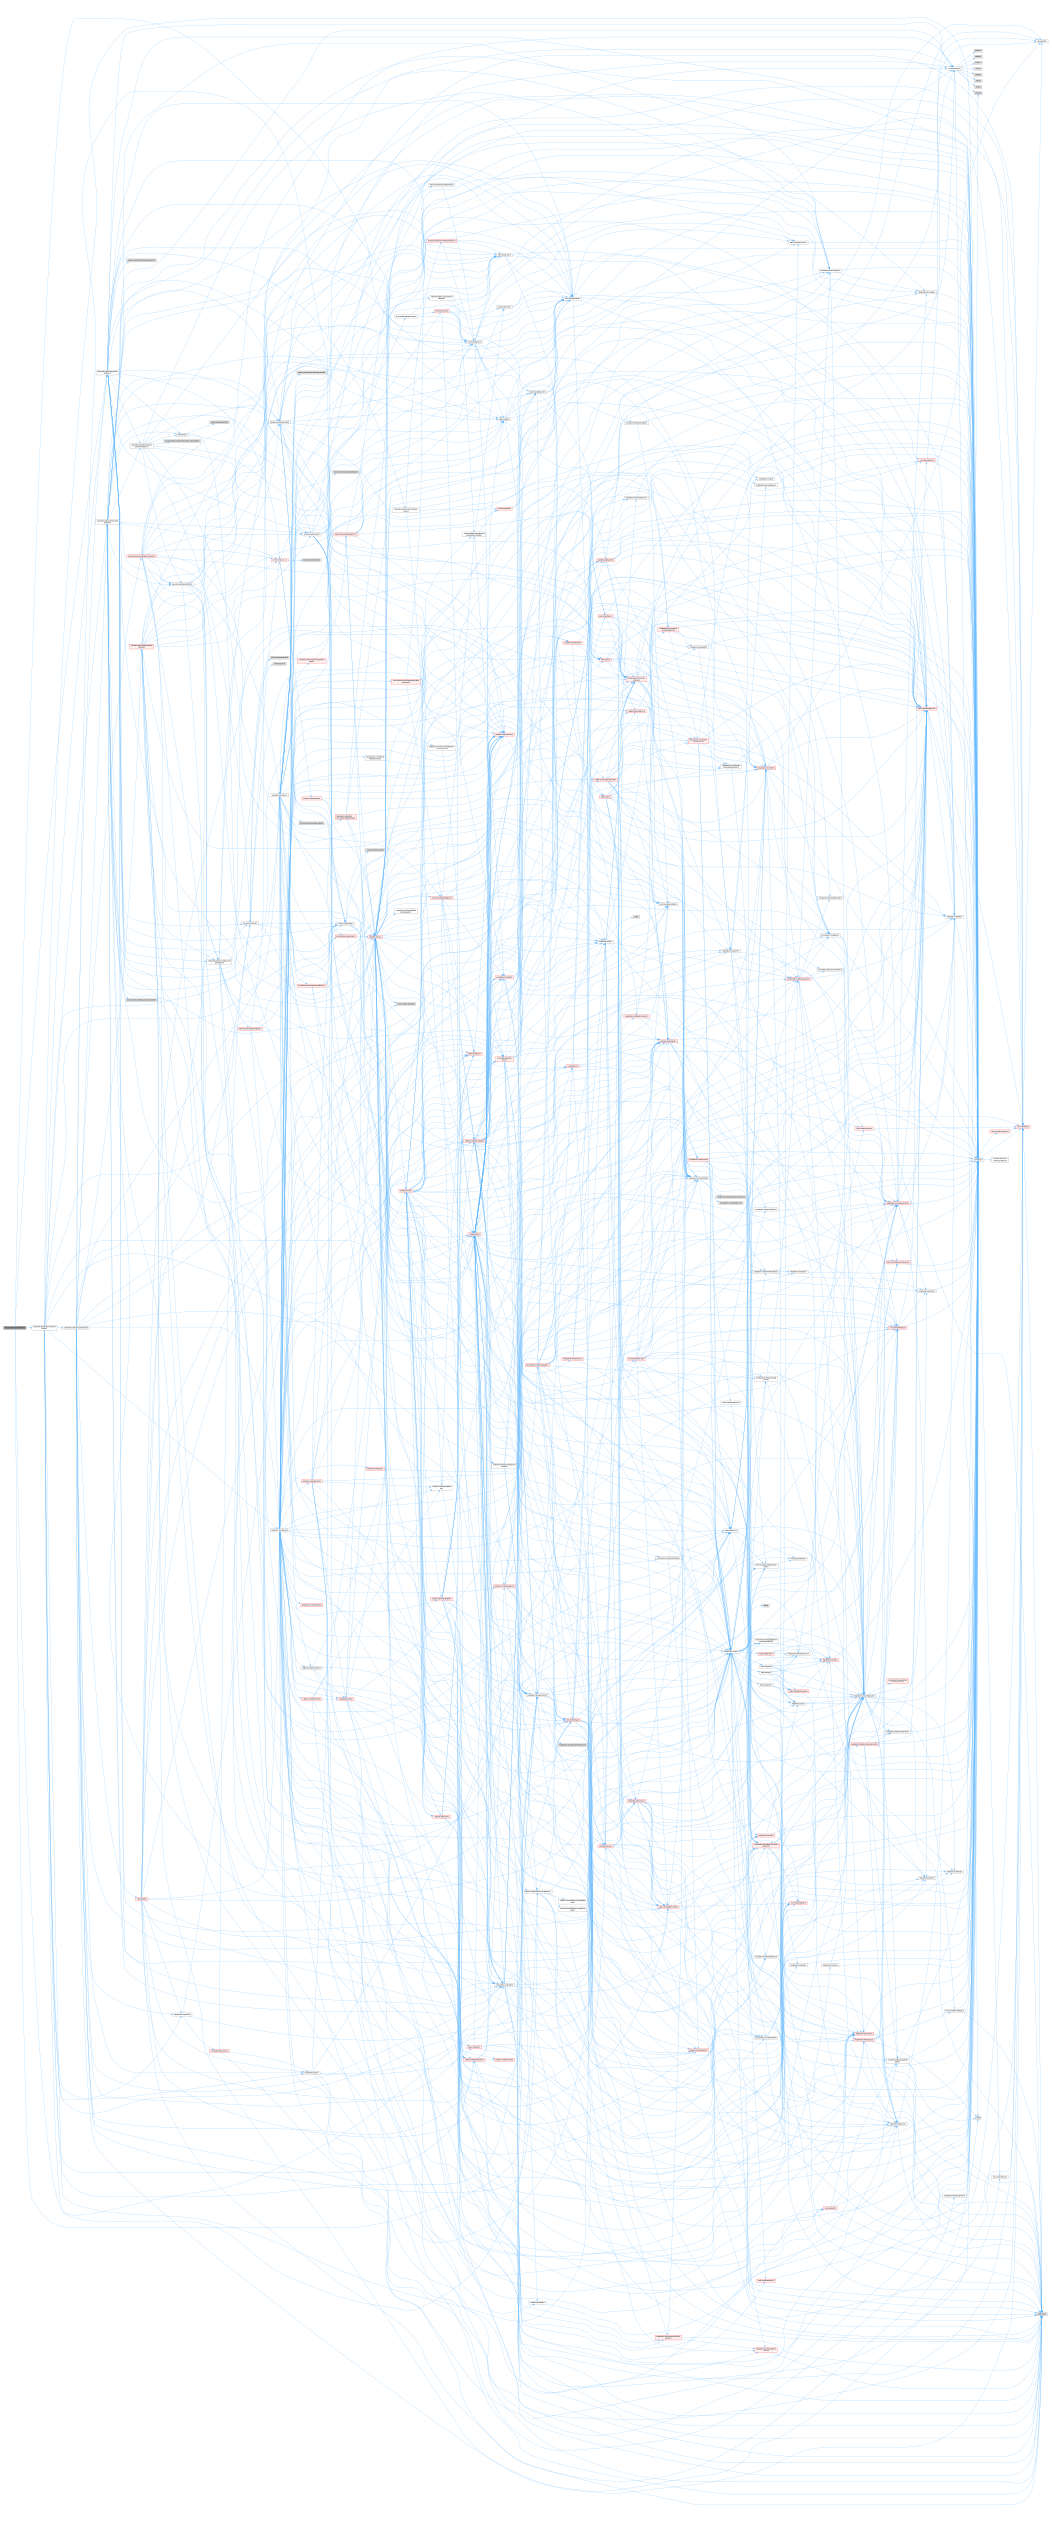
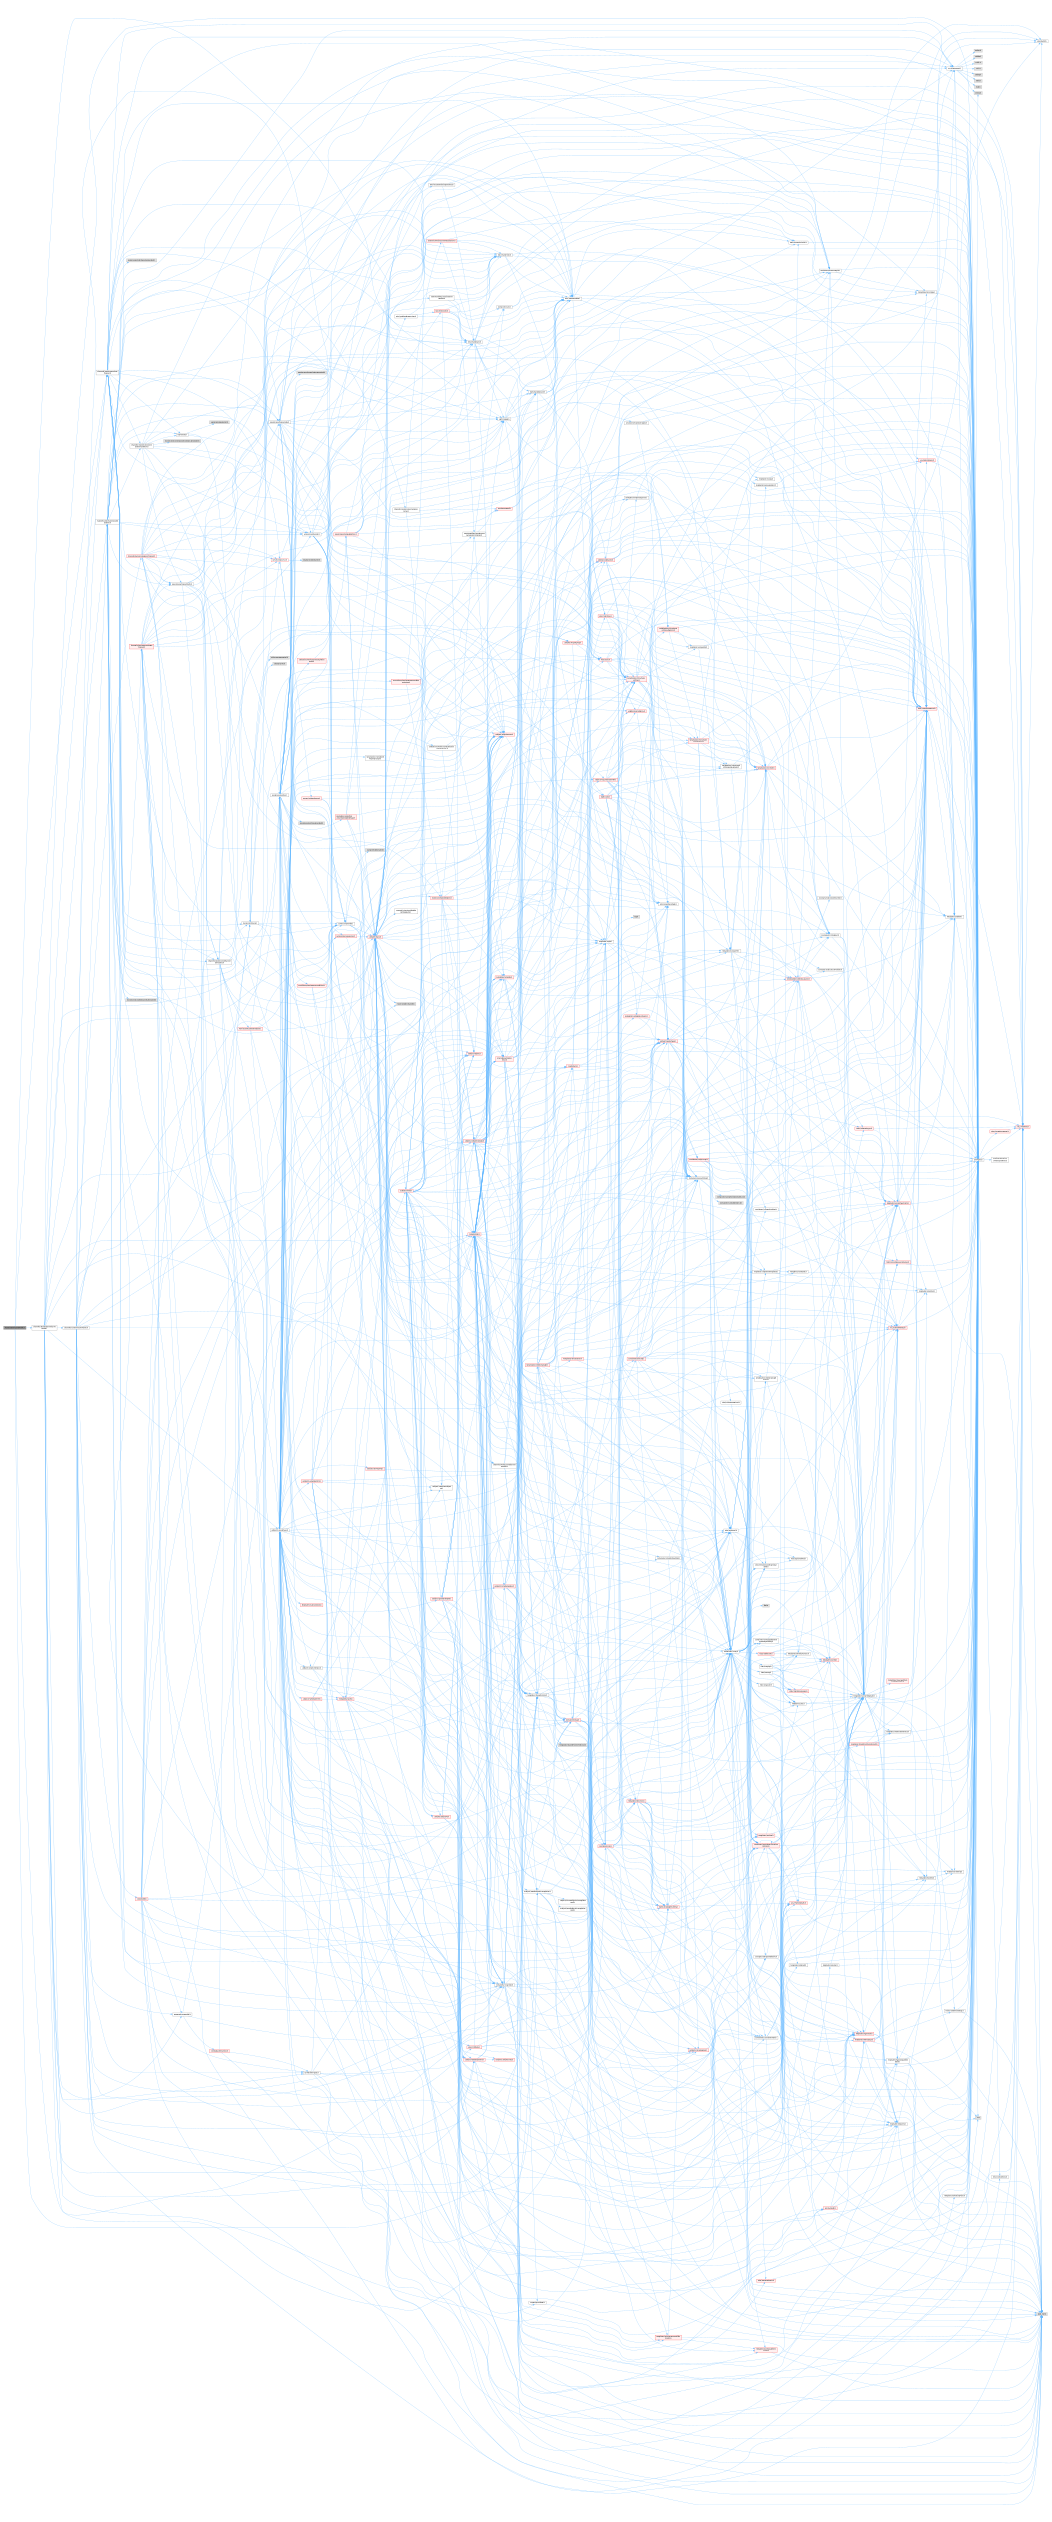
(346, 472) -> none
